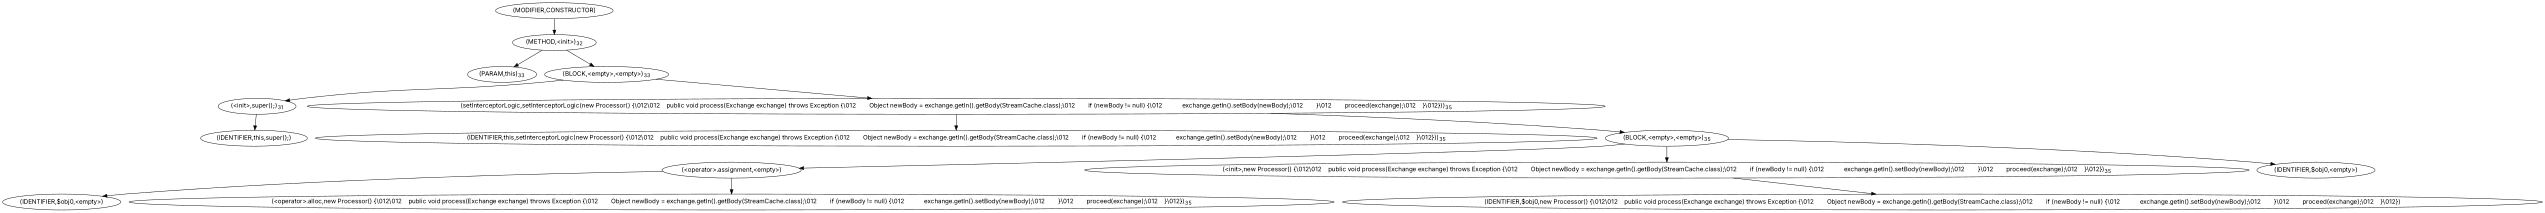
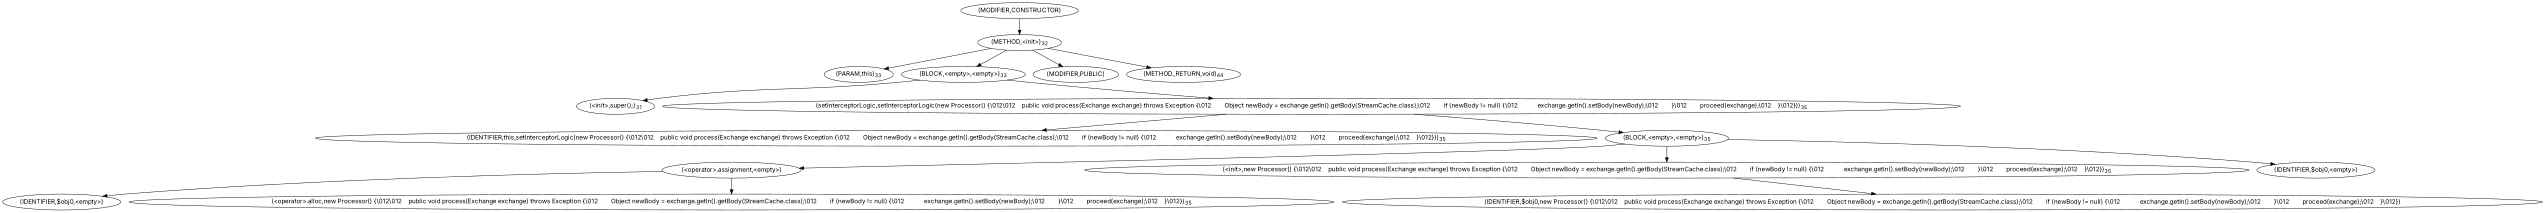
none -> (1076, 74)
none -> (1183, 74)
(254, 138) -> none
